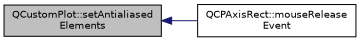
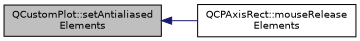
(277, 21) -> (277, 21)
